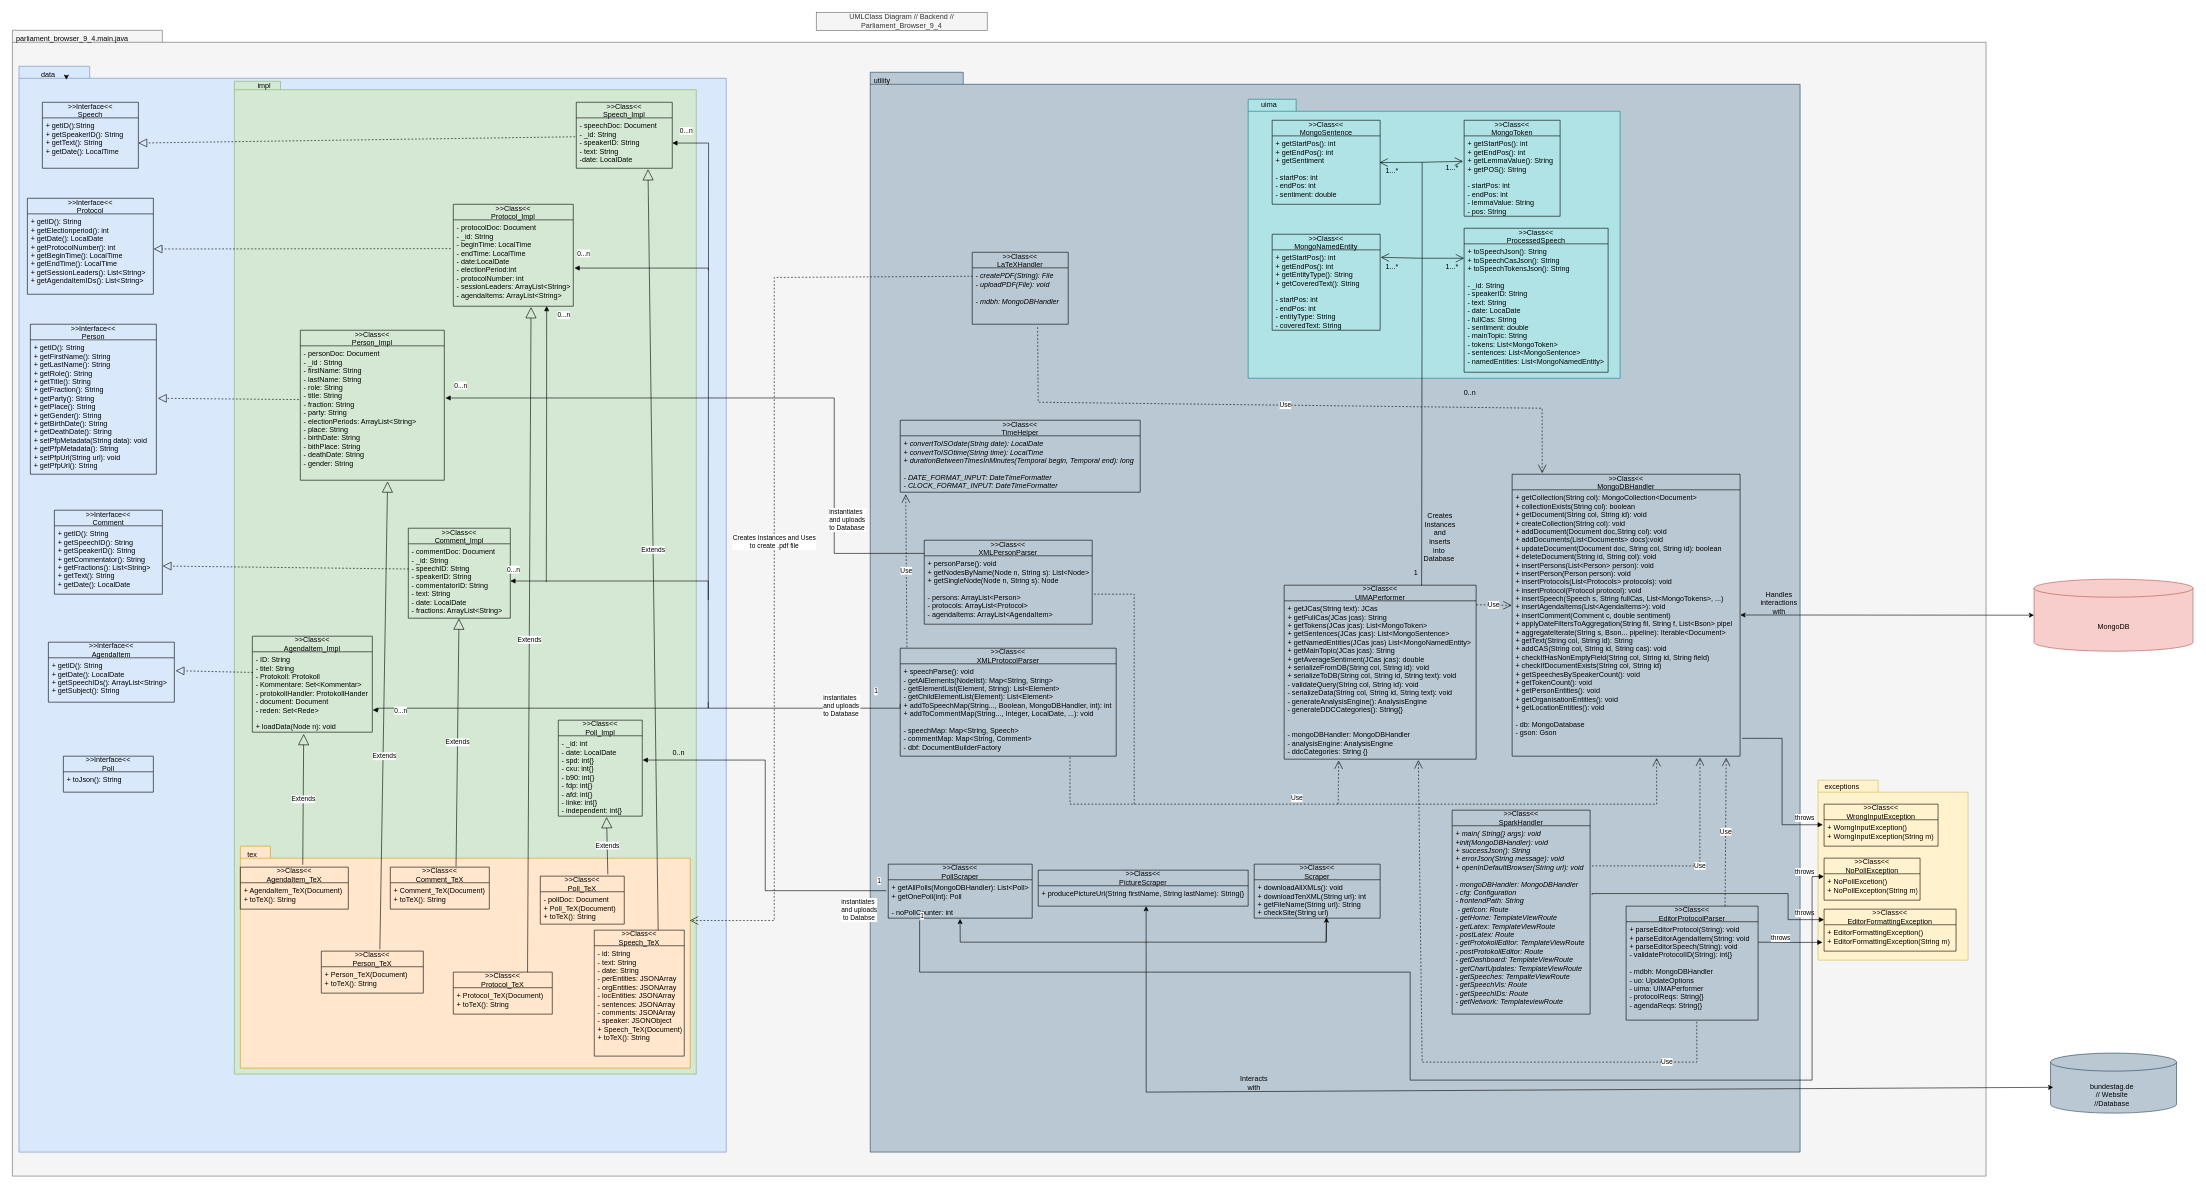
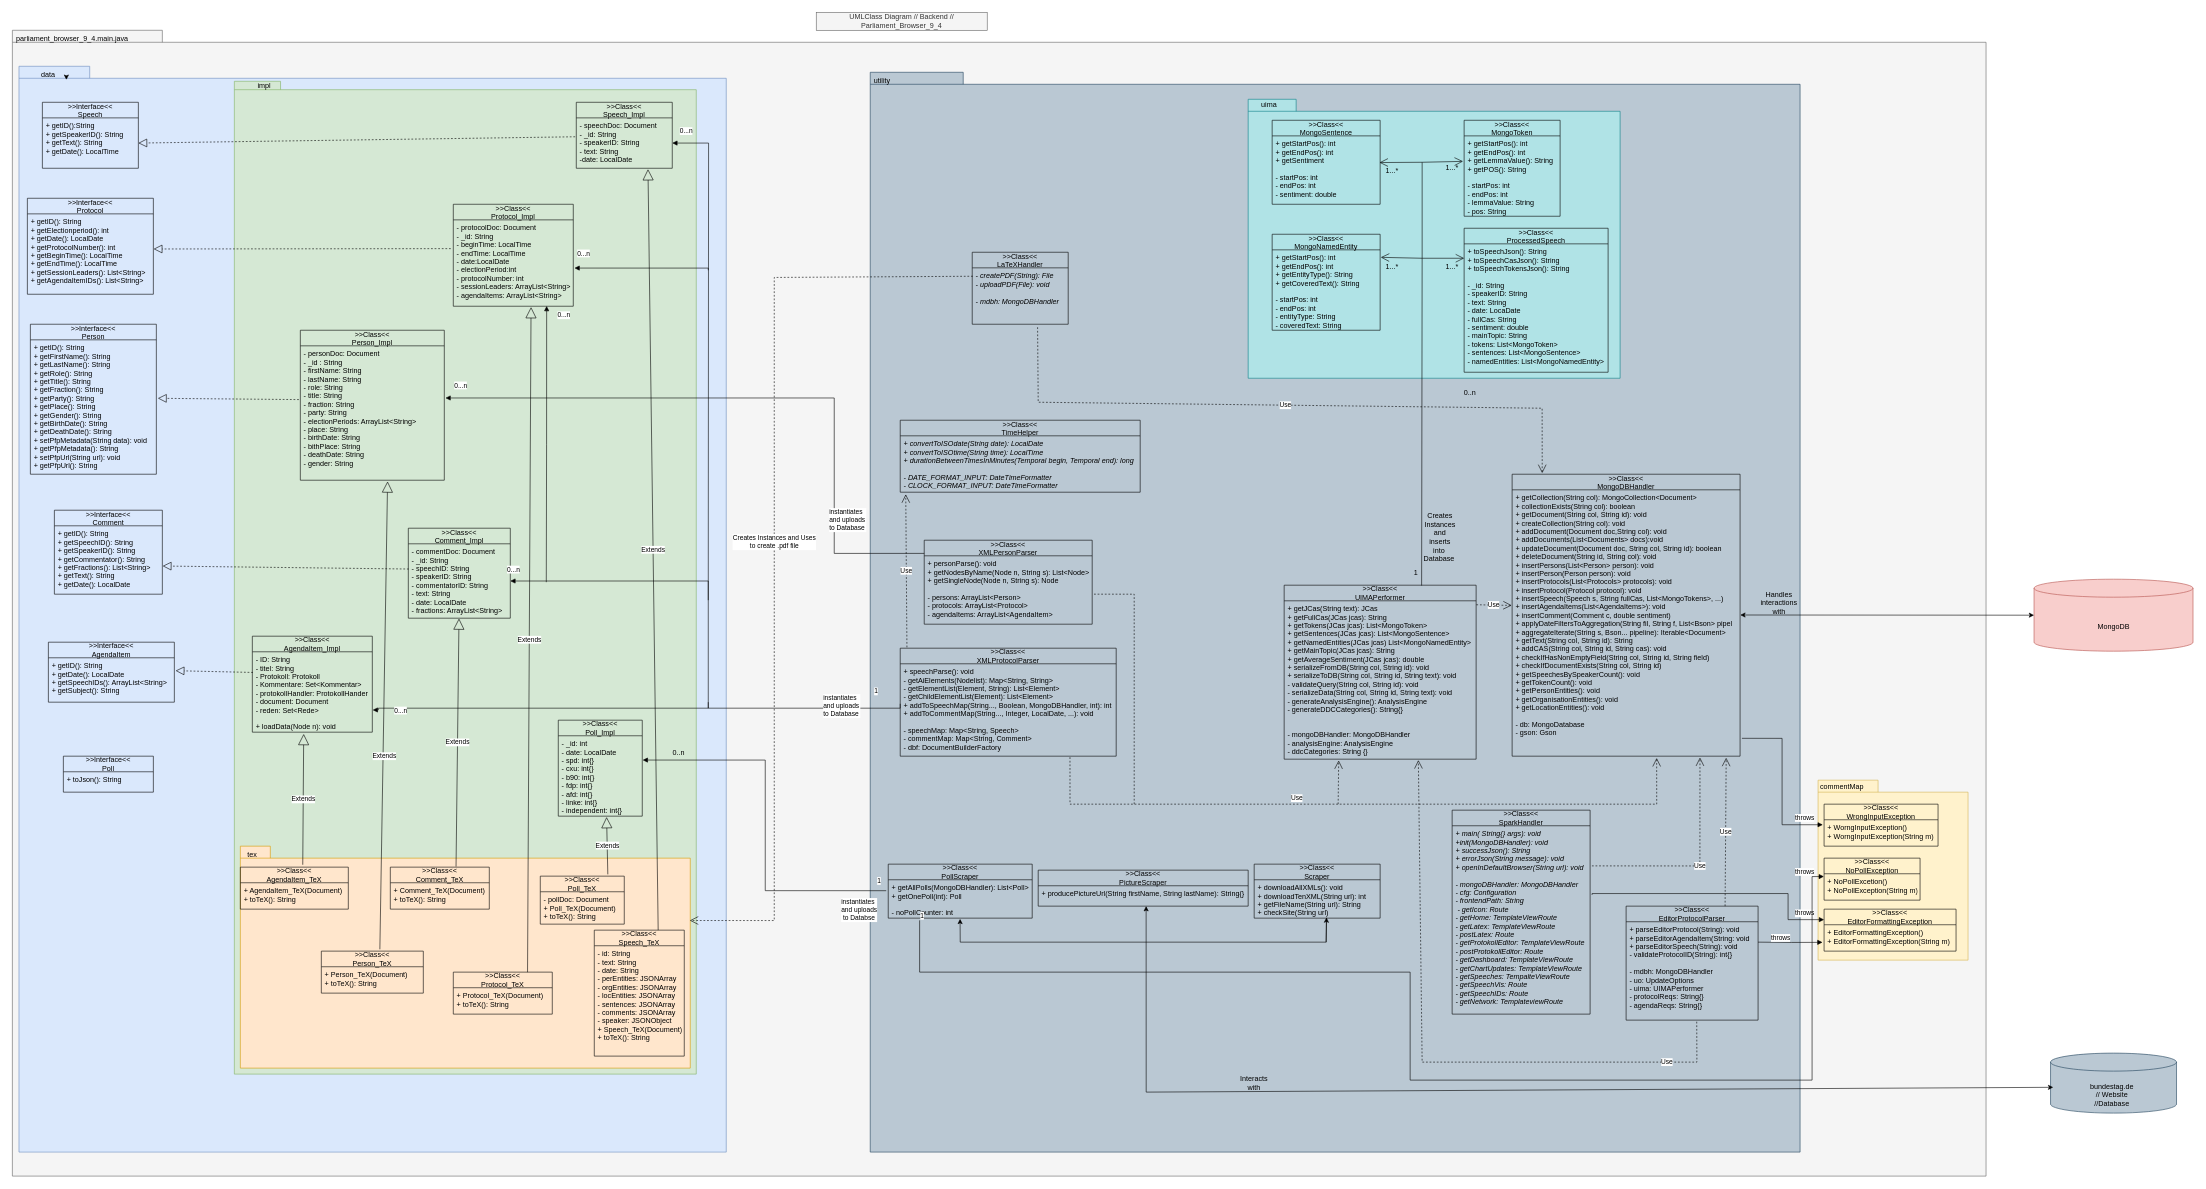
(1842, 787) -> (1842, 787)
